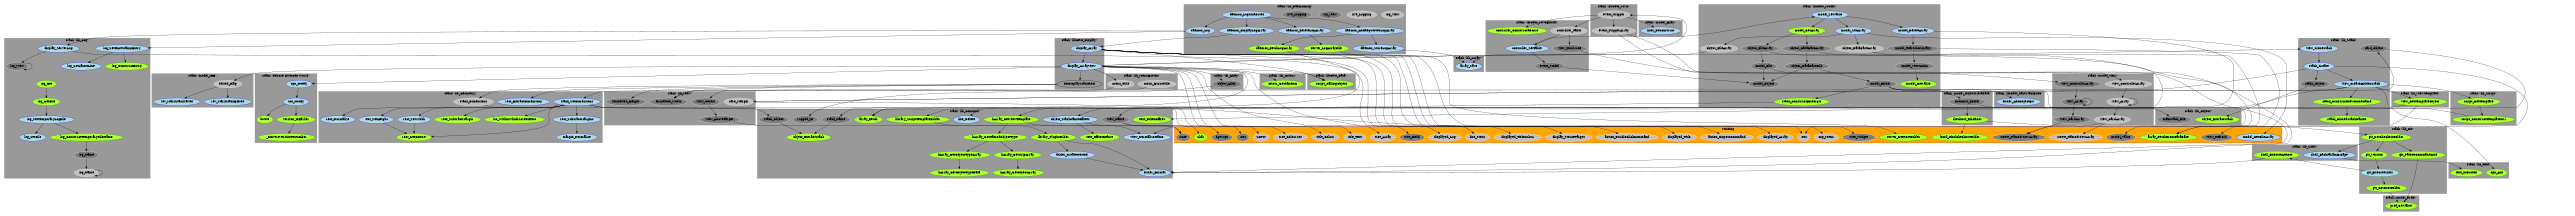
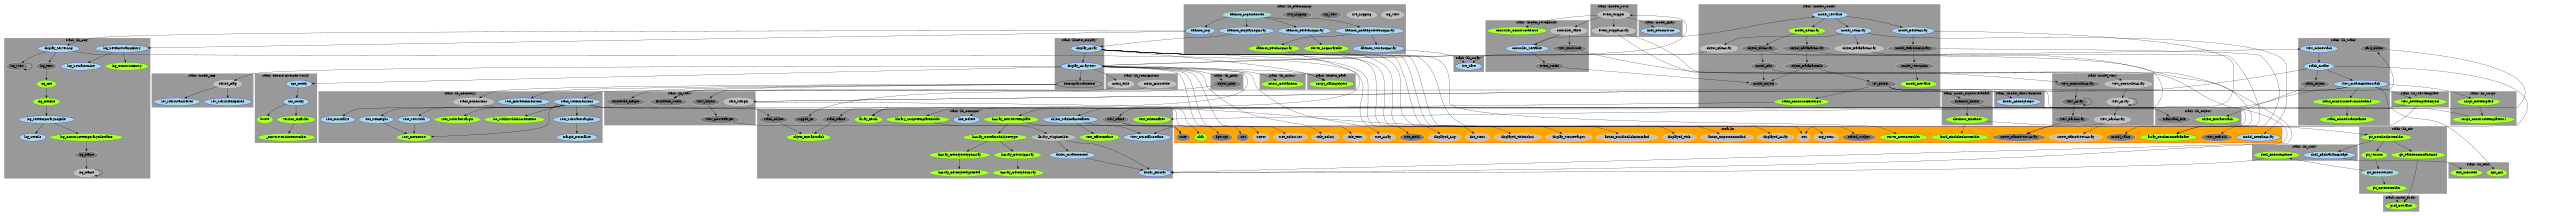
(1247, 15) -> (1247, 15)
none -> (46, 66)
(1469, 66) -> (1469, 66)
(1881, 84) -> (1881, 84)
(1728, 129) -> (1728, 129)
(1053, 137) -> (1053, 137)
(1859, 137) -> (1859, 137)
